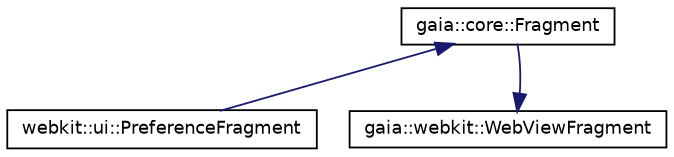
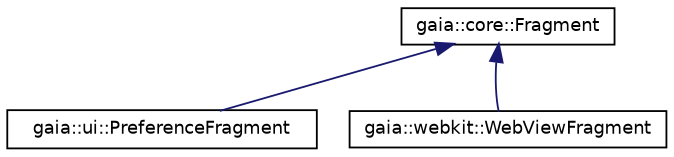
(520, 69) -> (496, 87)
(162, 129) -> (162, 129)
